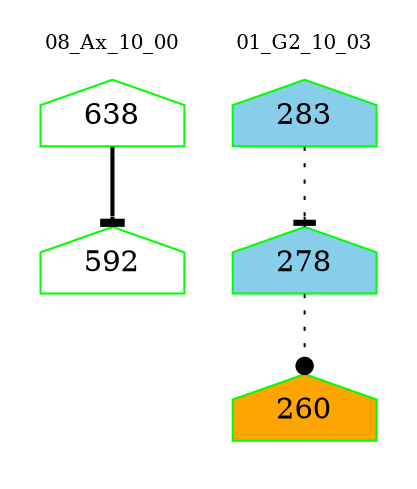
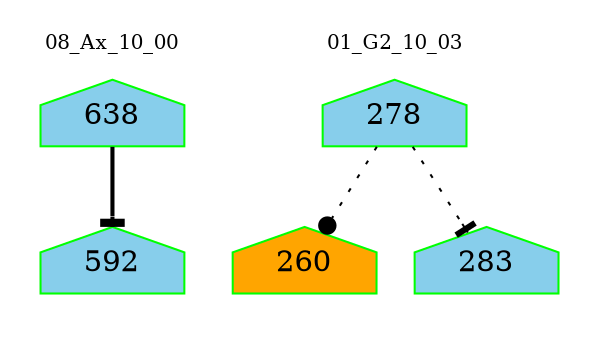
(112, 117) -> (112, 117)
(305, 181) -> (437, 185)
(112, 264) -> (112, 264)
